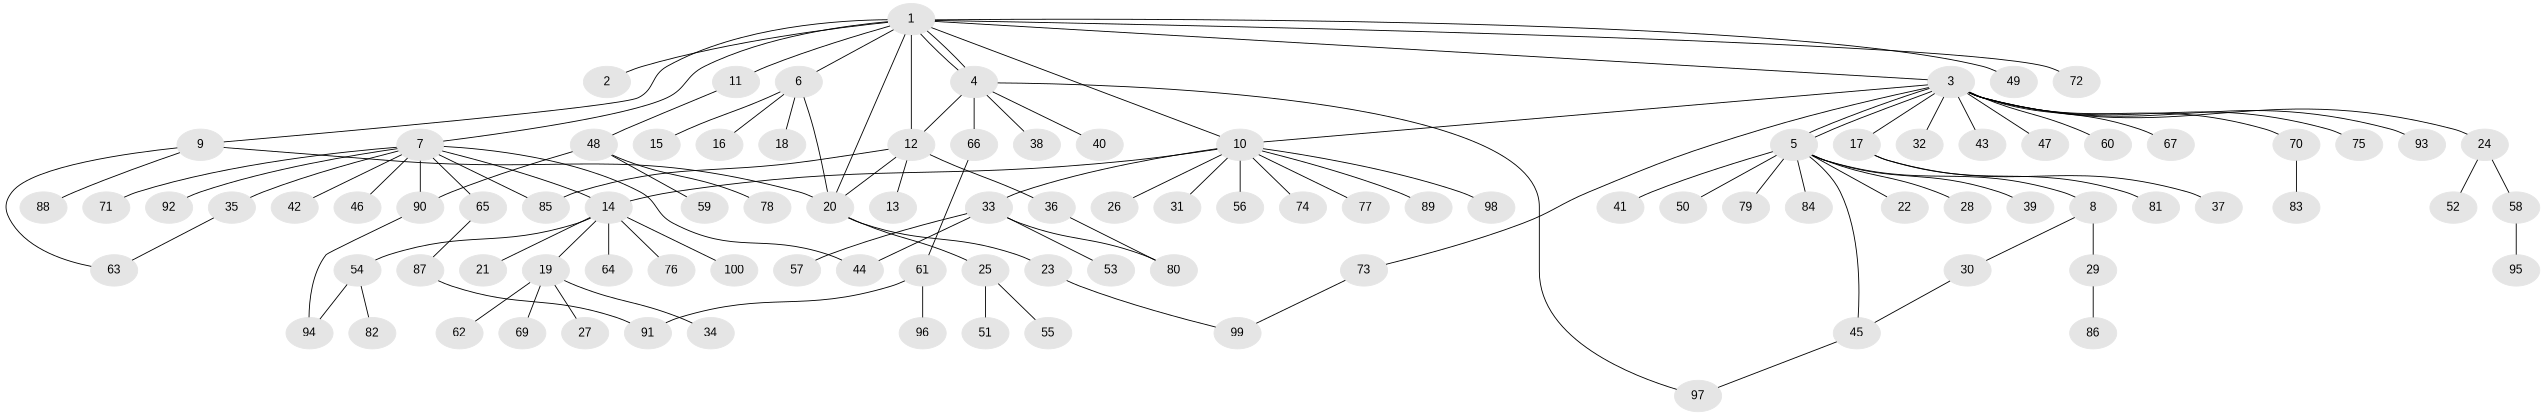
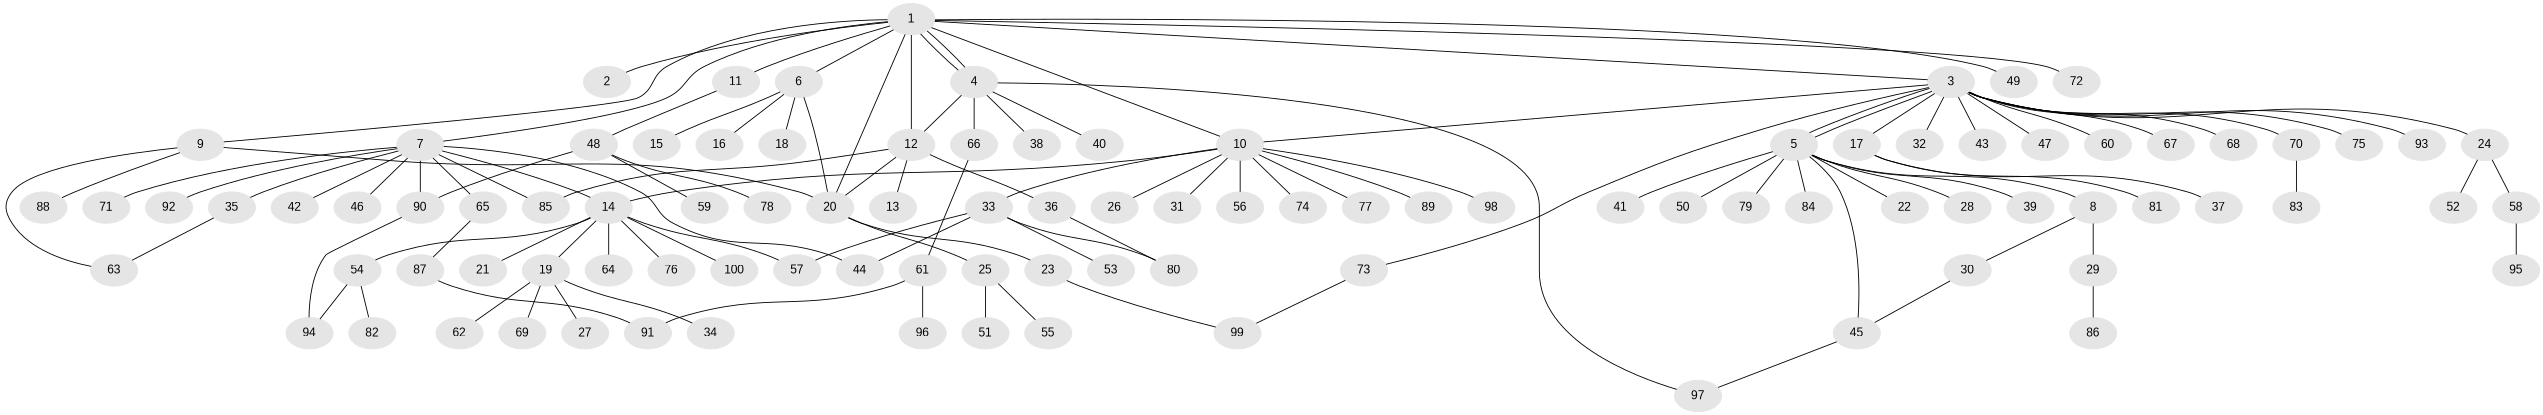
none -> (2234, 145)
none -> (684, 234)
